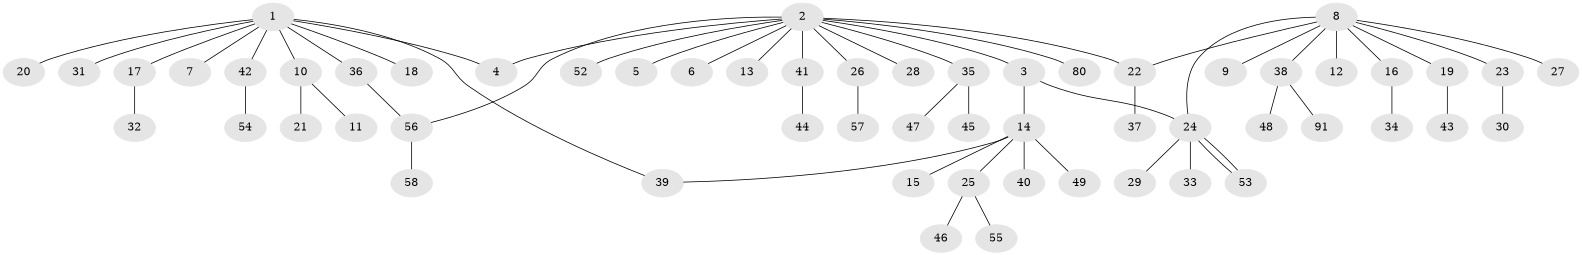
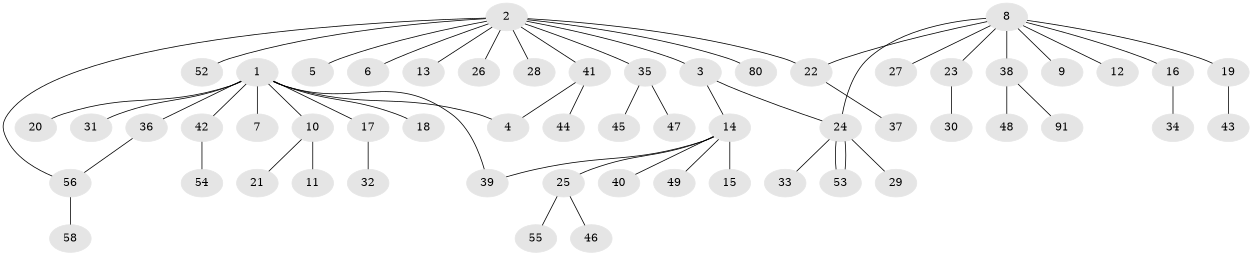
(646, 34) -> (549, 100)
(858, 128) -> none
